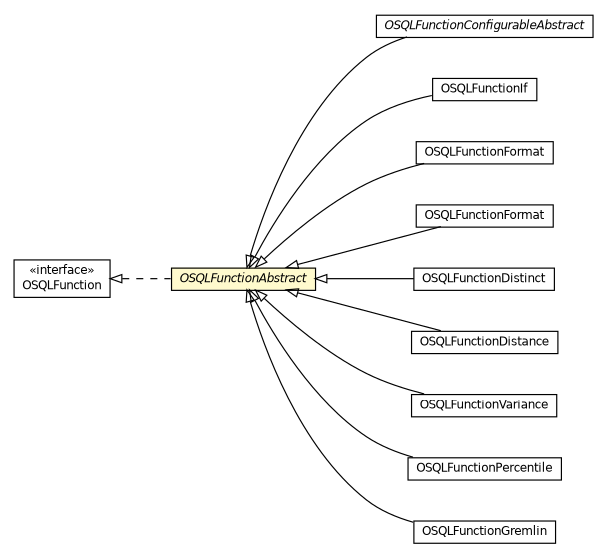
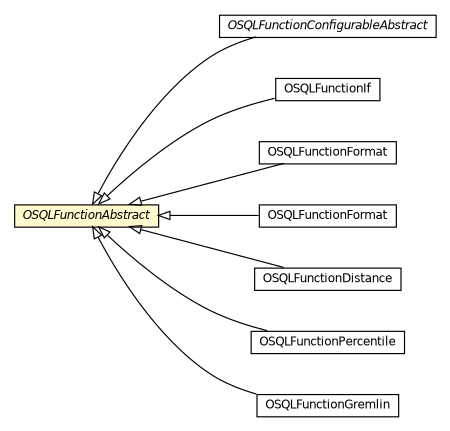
(62, 279) -> none
(484, 279) -> none
(484, 405) -> none
